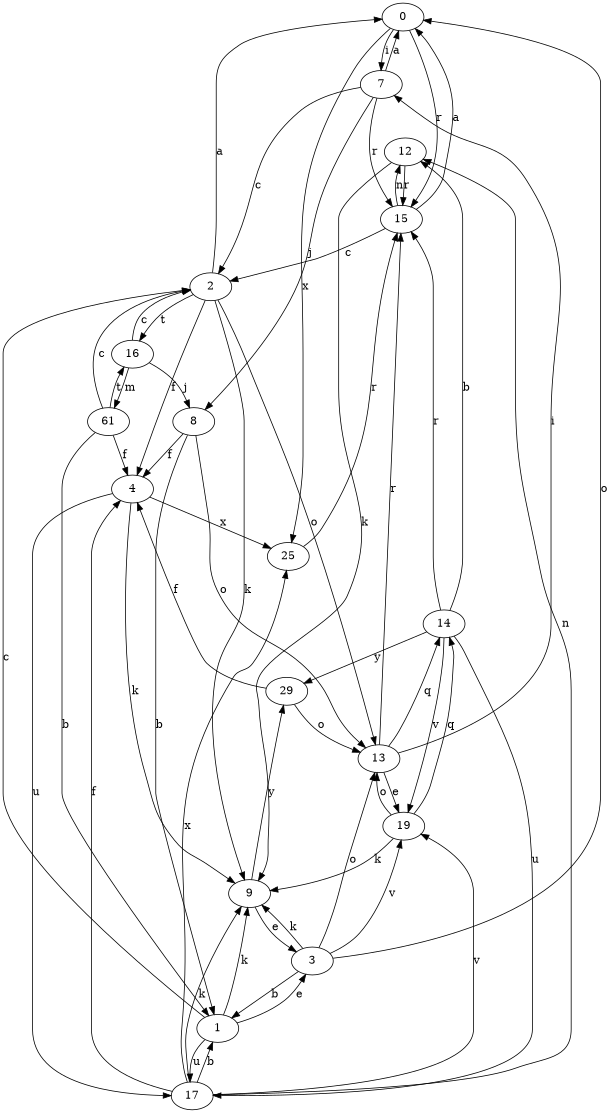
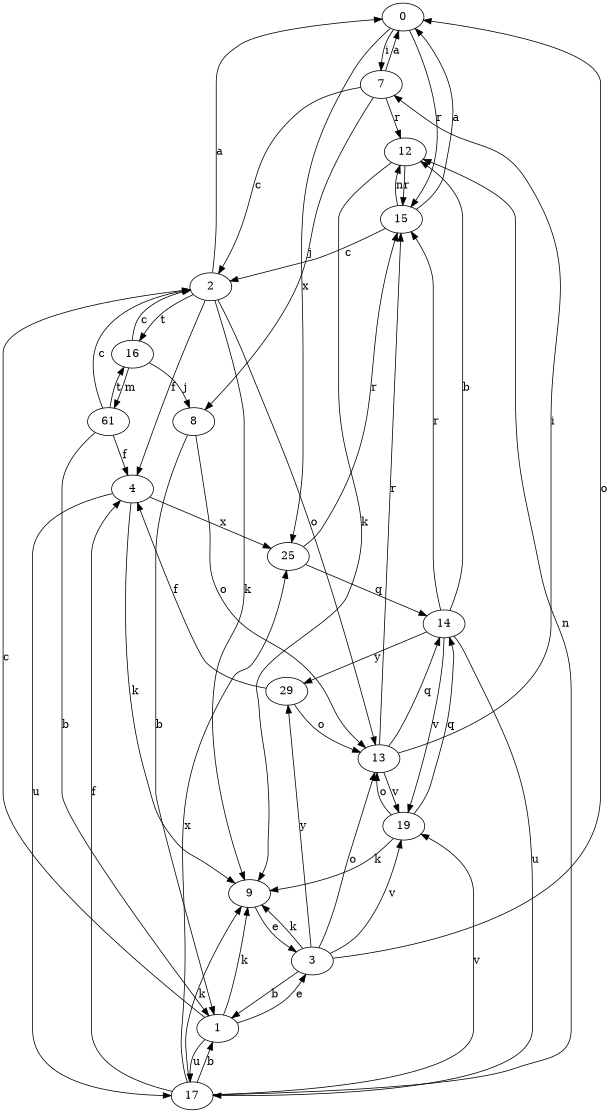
(370, 151) -> (392, 115)
(166, 452) -> none
none -> (363, 589)
(396, 792) -> (396, 792)
(264, 809) -> (300, 830)
